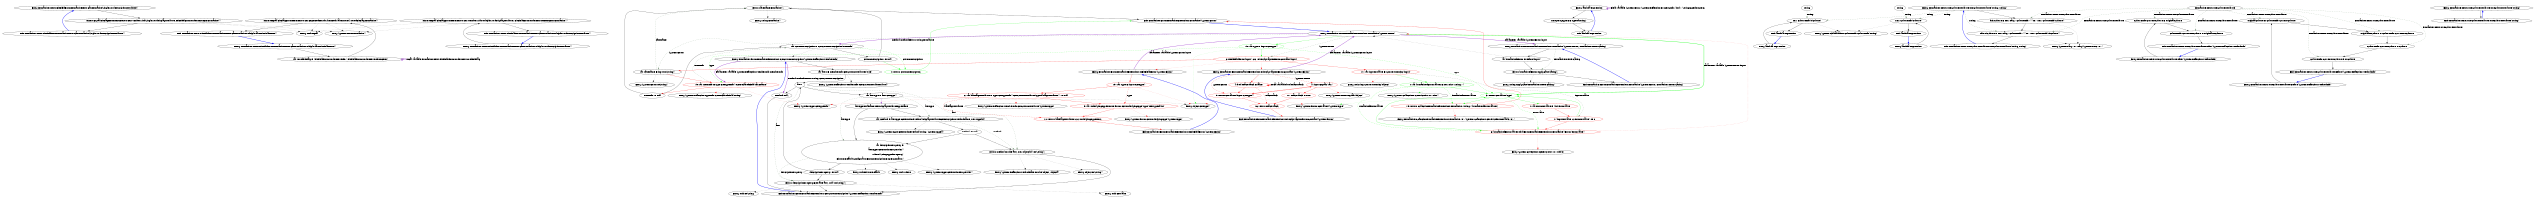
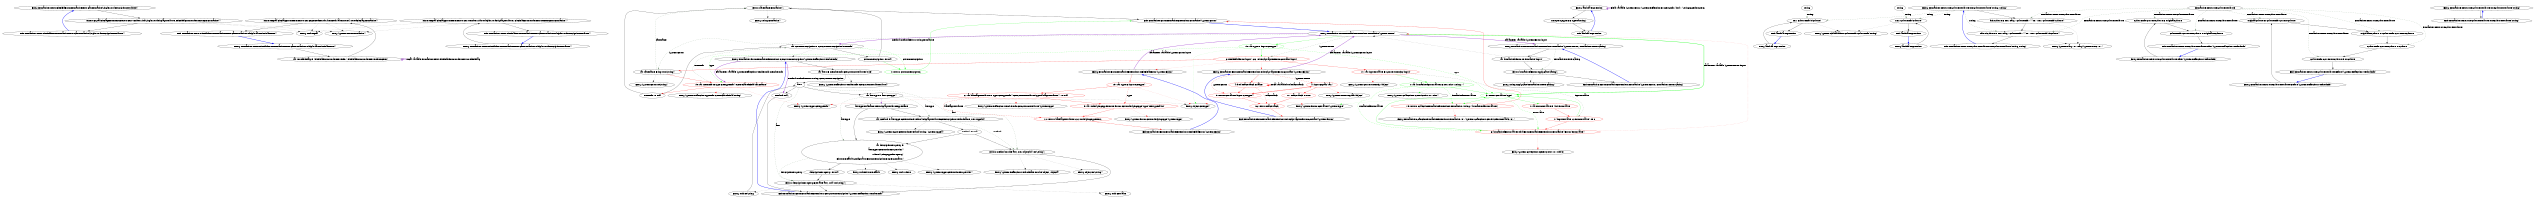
(1521, 59) -> (1521, 59)
(1369, 85) -> (1369, 85)
(783, 133) -> (754, 129)
